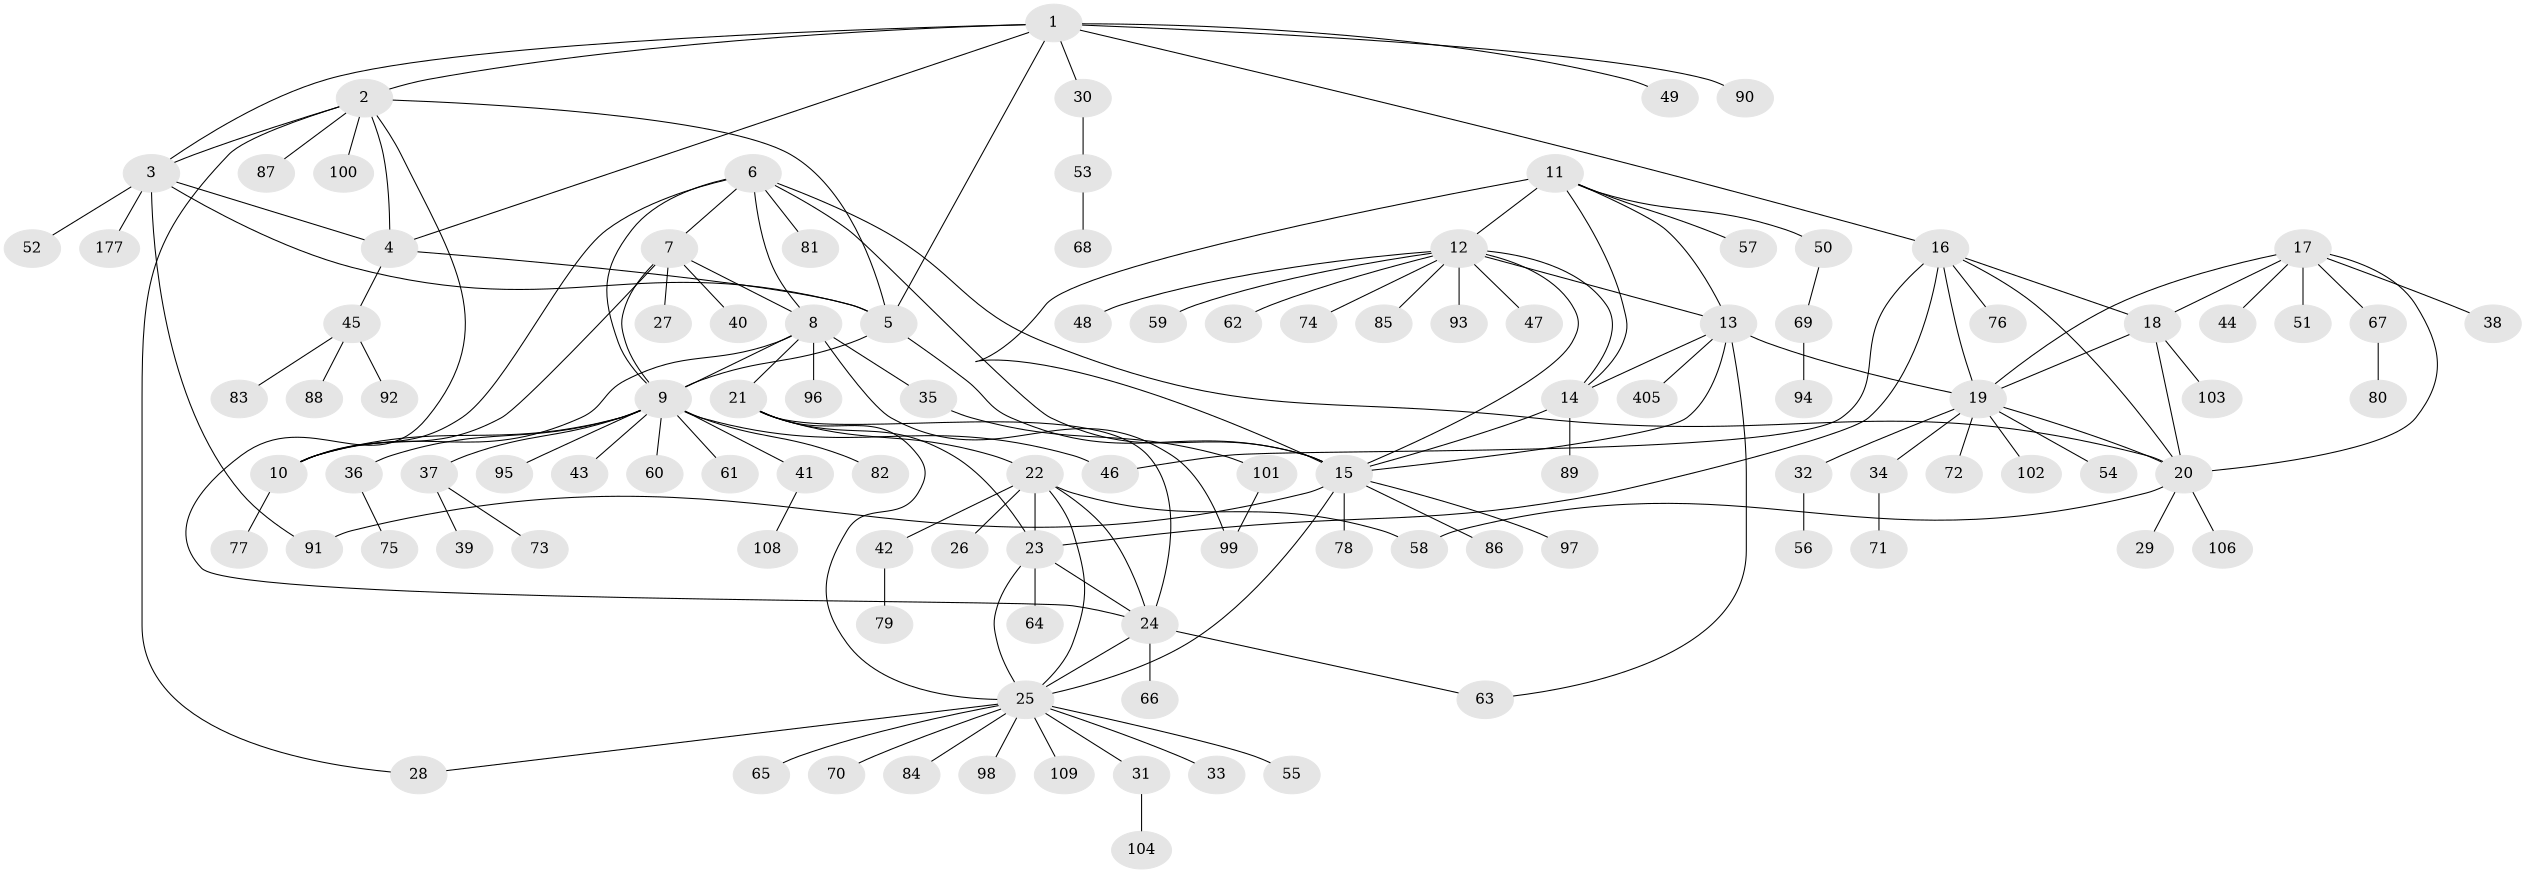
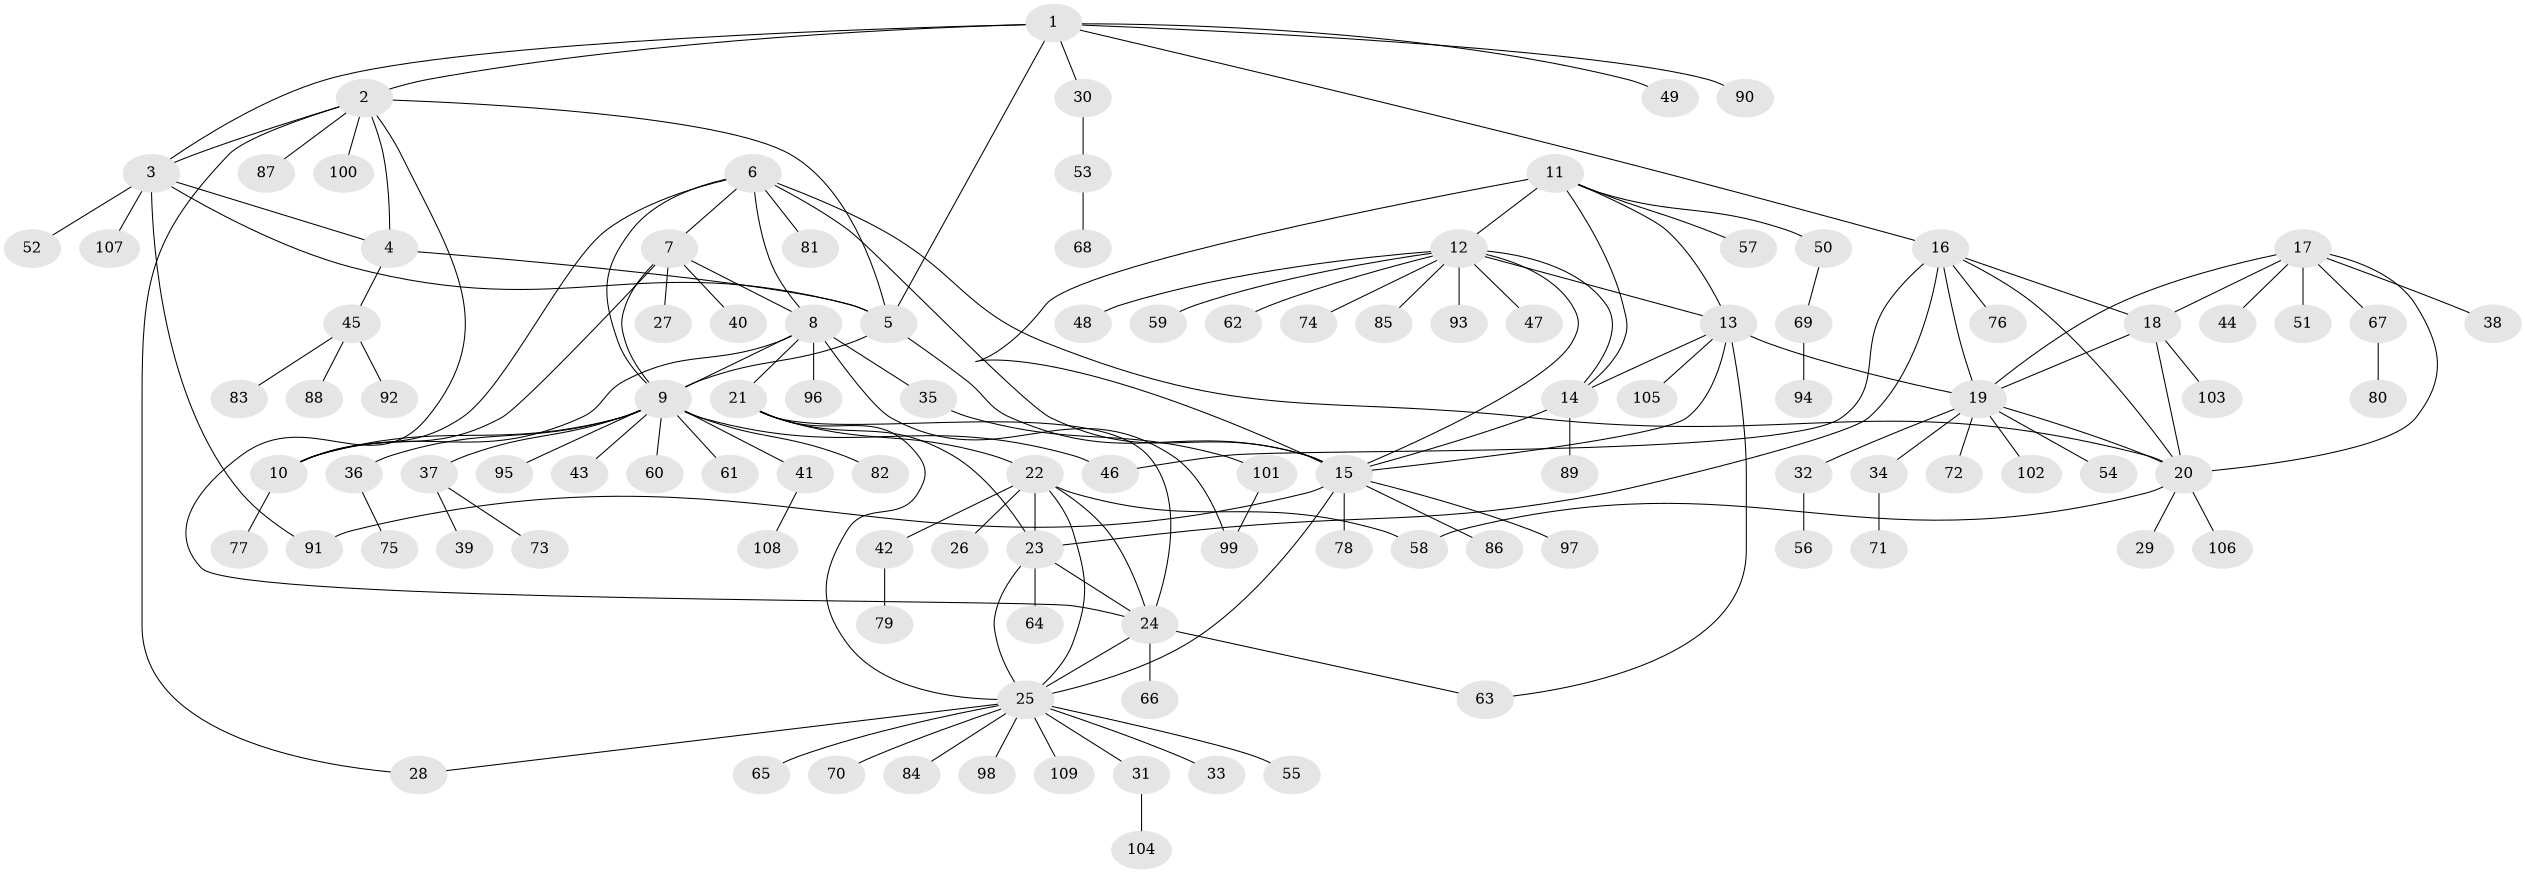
(706, 141) -> none
(110, 249) -> (110, 249)
(1647, 399) -> (1647, 399)
